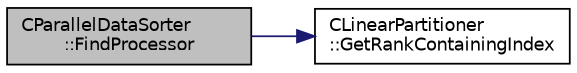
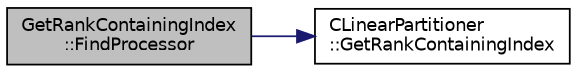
(129, 36) -> (129, 36)
